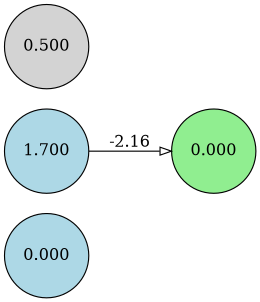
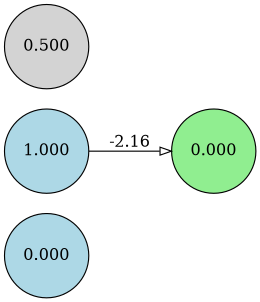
(47, 151) -> (47, 151)
